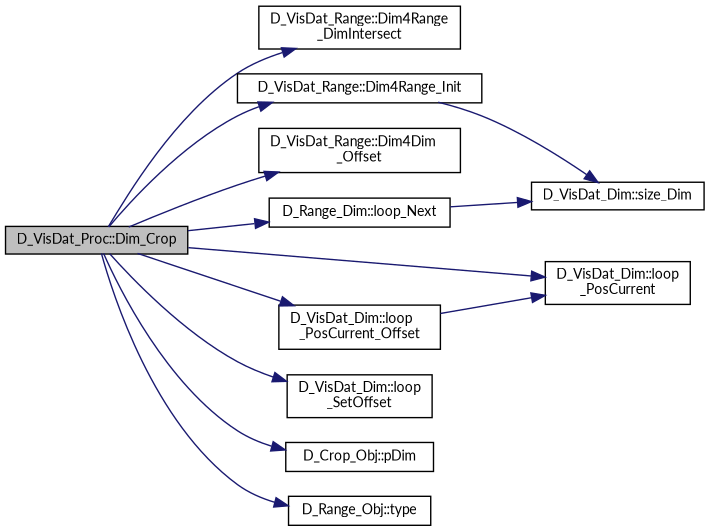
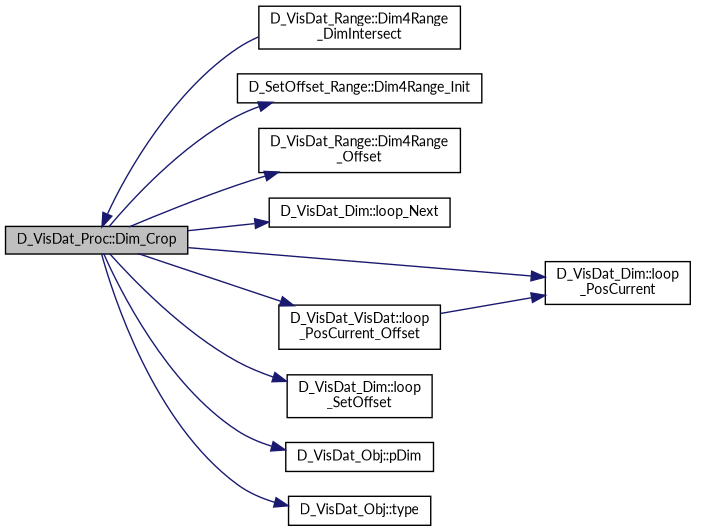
(360, 88) -> (360, 88)
(181, 124) -> (170, 113)
(360, 150) -> (360, 150)
(618, 196) -> none
(360, 213) -> (360, 213)
(360, 327) -> (360, 327)
(360, 457) -> (360, 457)
(360, 511) -> (360, 511)
